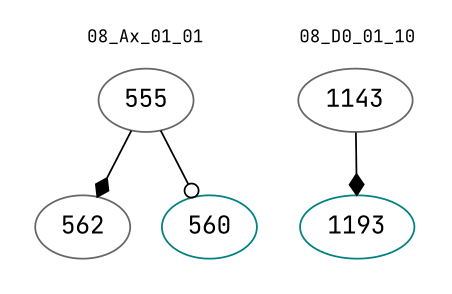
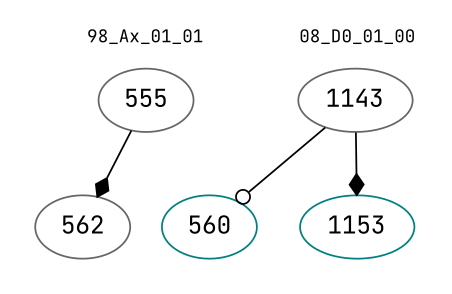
(146, 38) -> (146, 38)
(358, 38) -> (358, 38)
(174, 157) -> (297, 152)
(357, 227) -> (357, 227)
